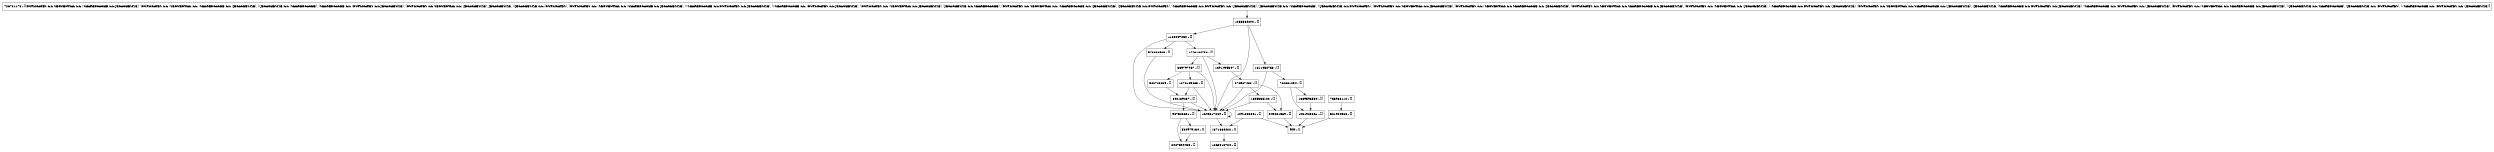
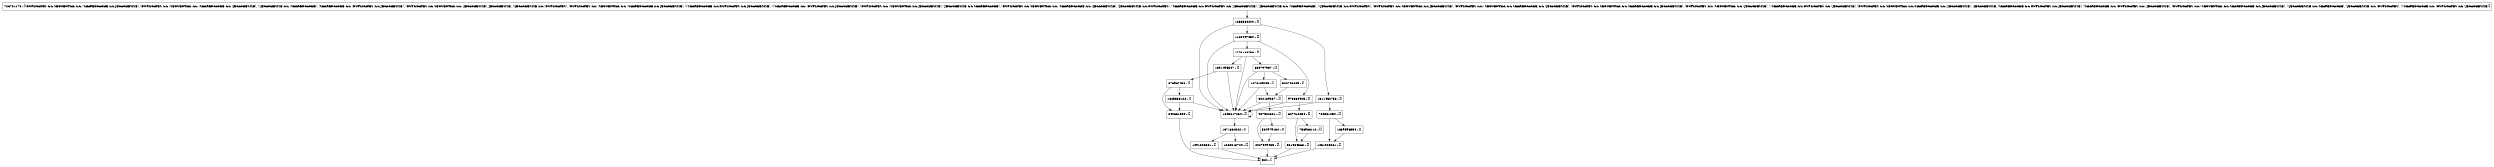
(1233, 99) -> (1230, 90)
none -> (1299, 114)
(1238, 121) -> (1220, 137)
none -> (1267, 152)
